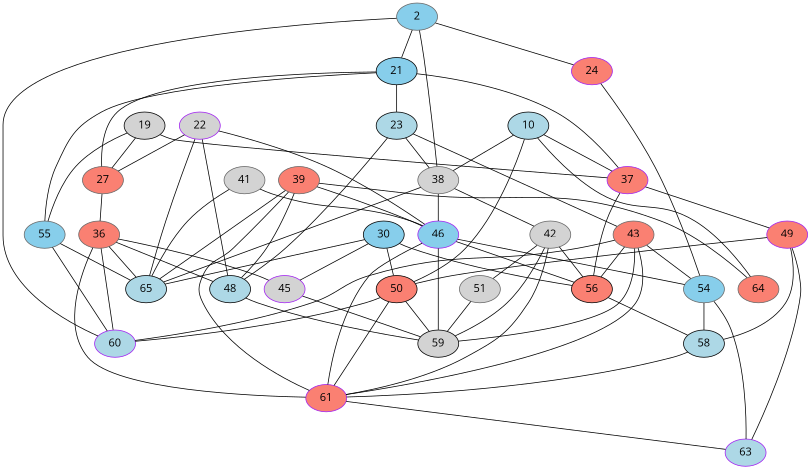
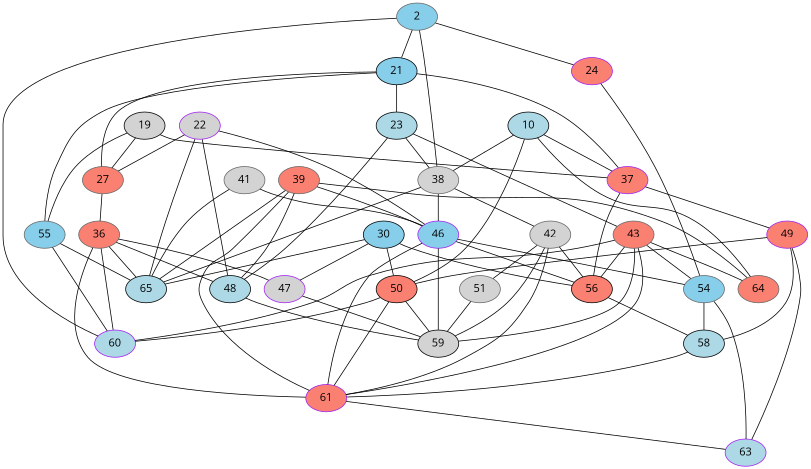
none -> (701, 263)
(285, 289) -> (285, 289)
